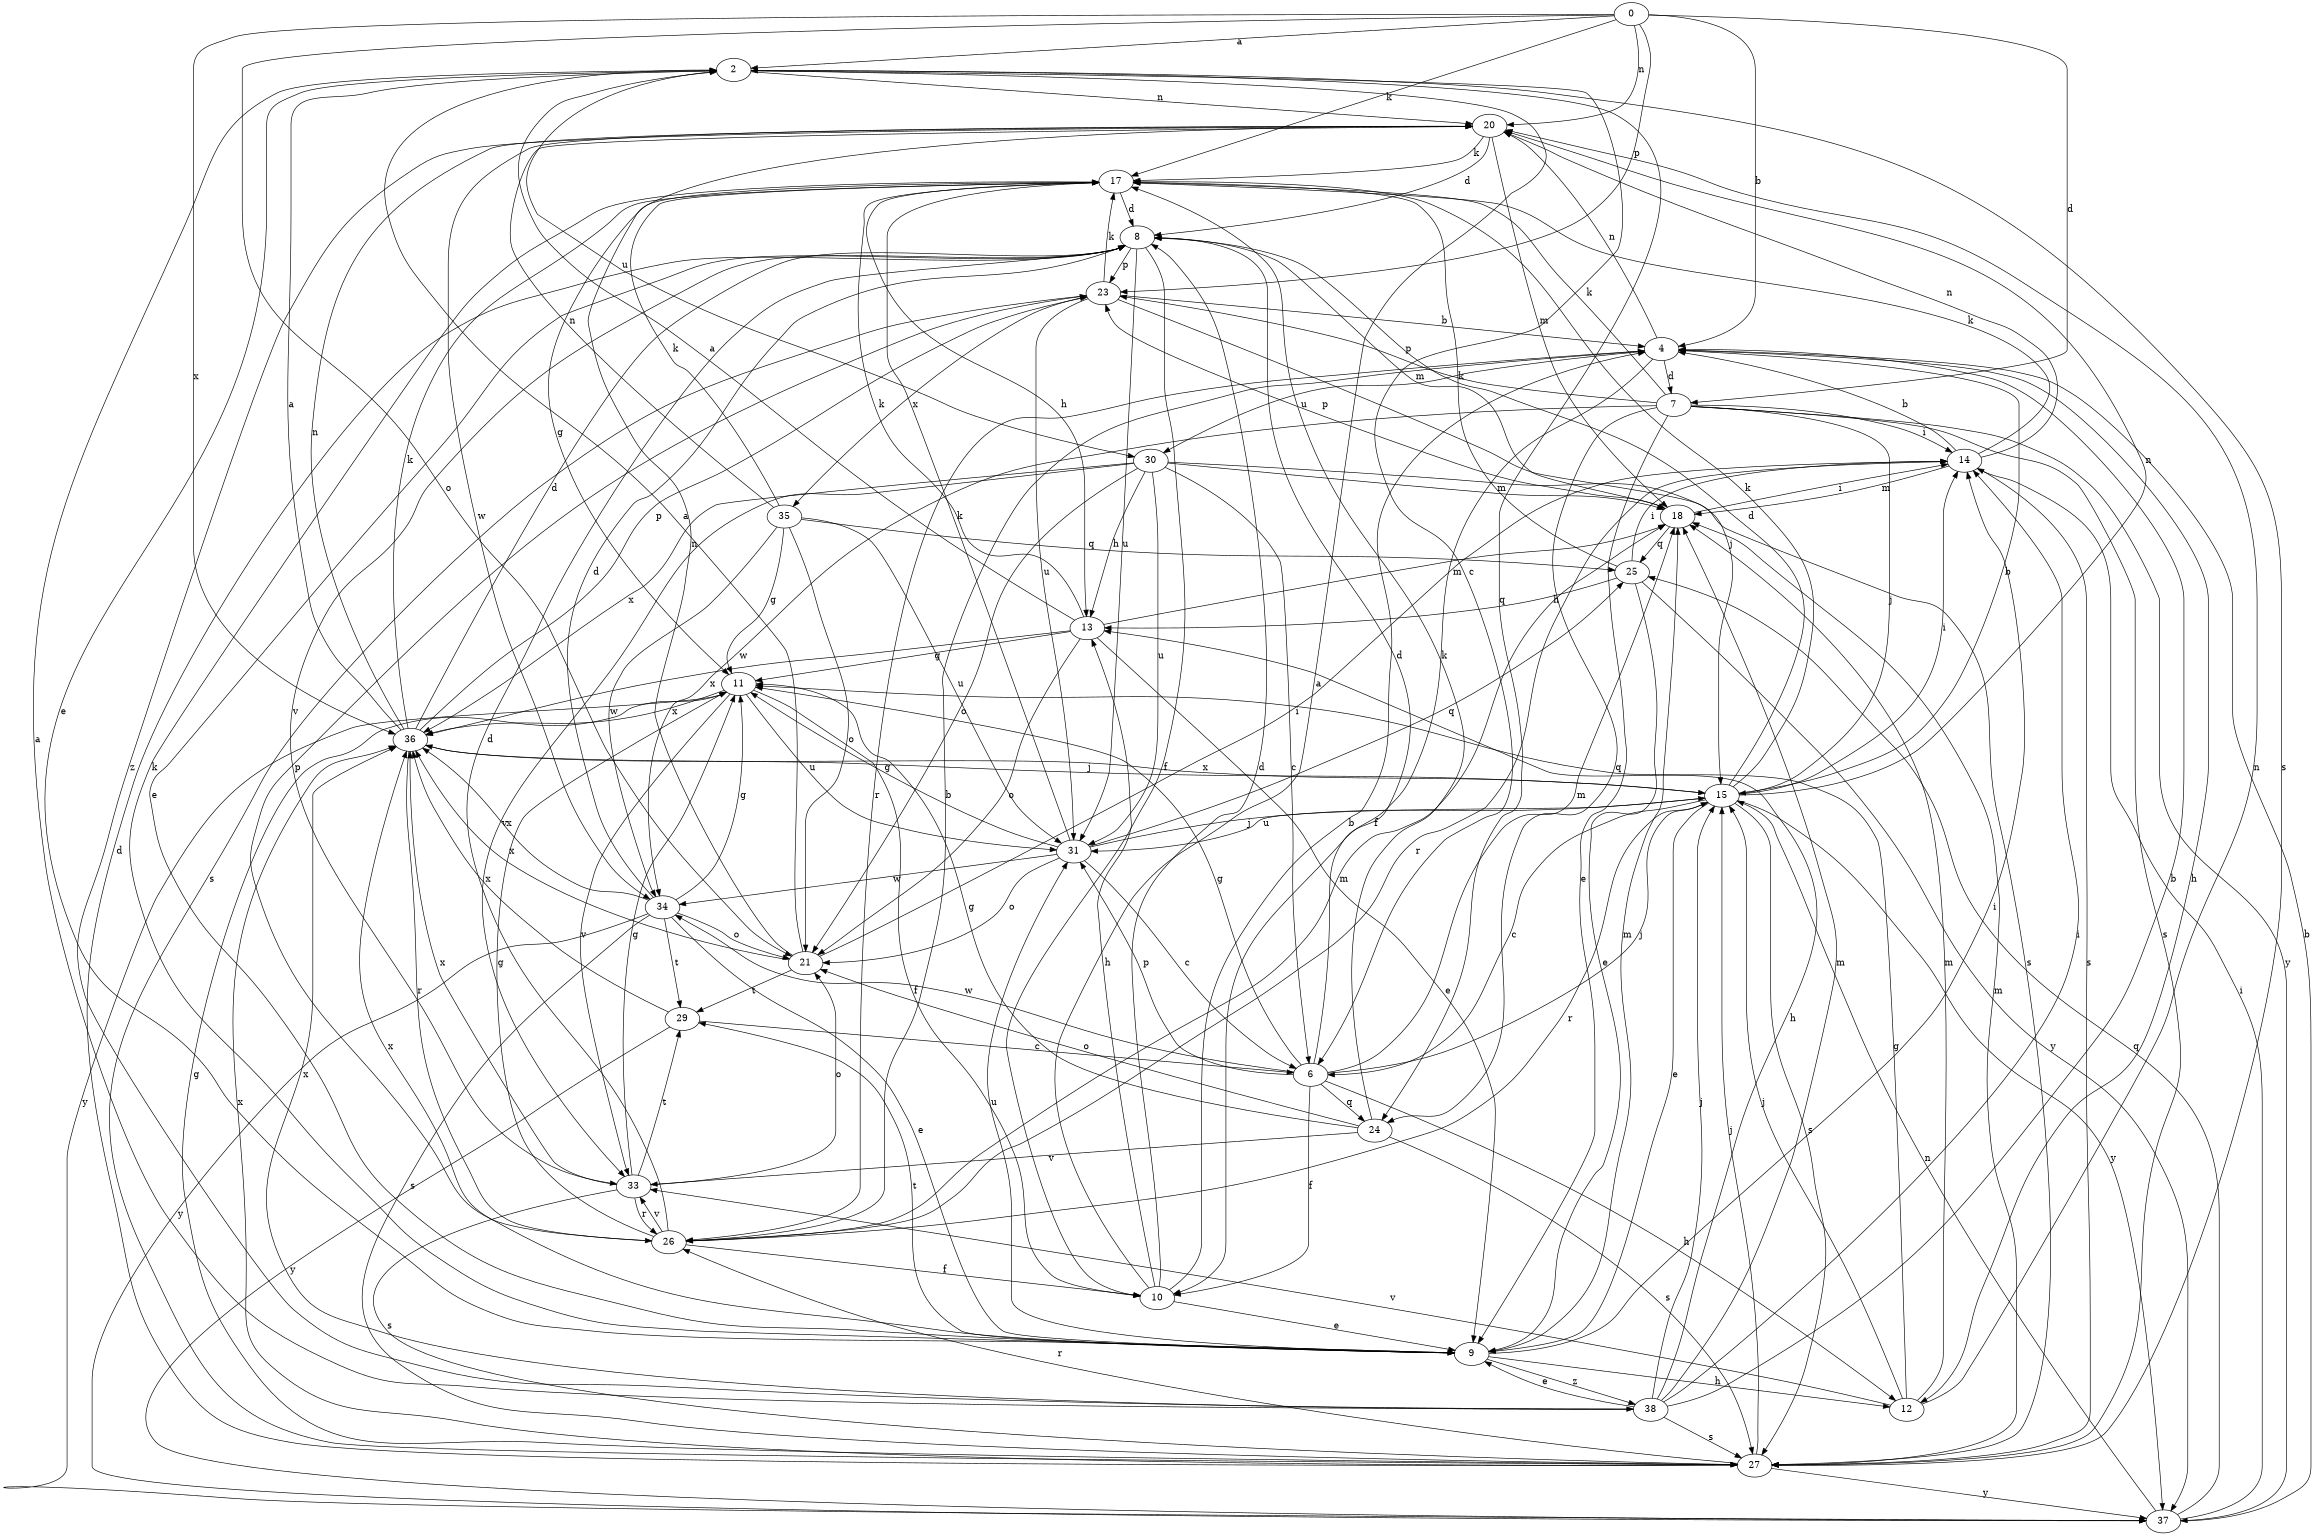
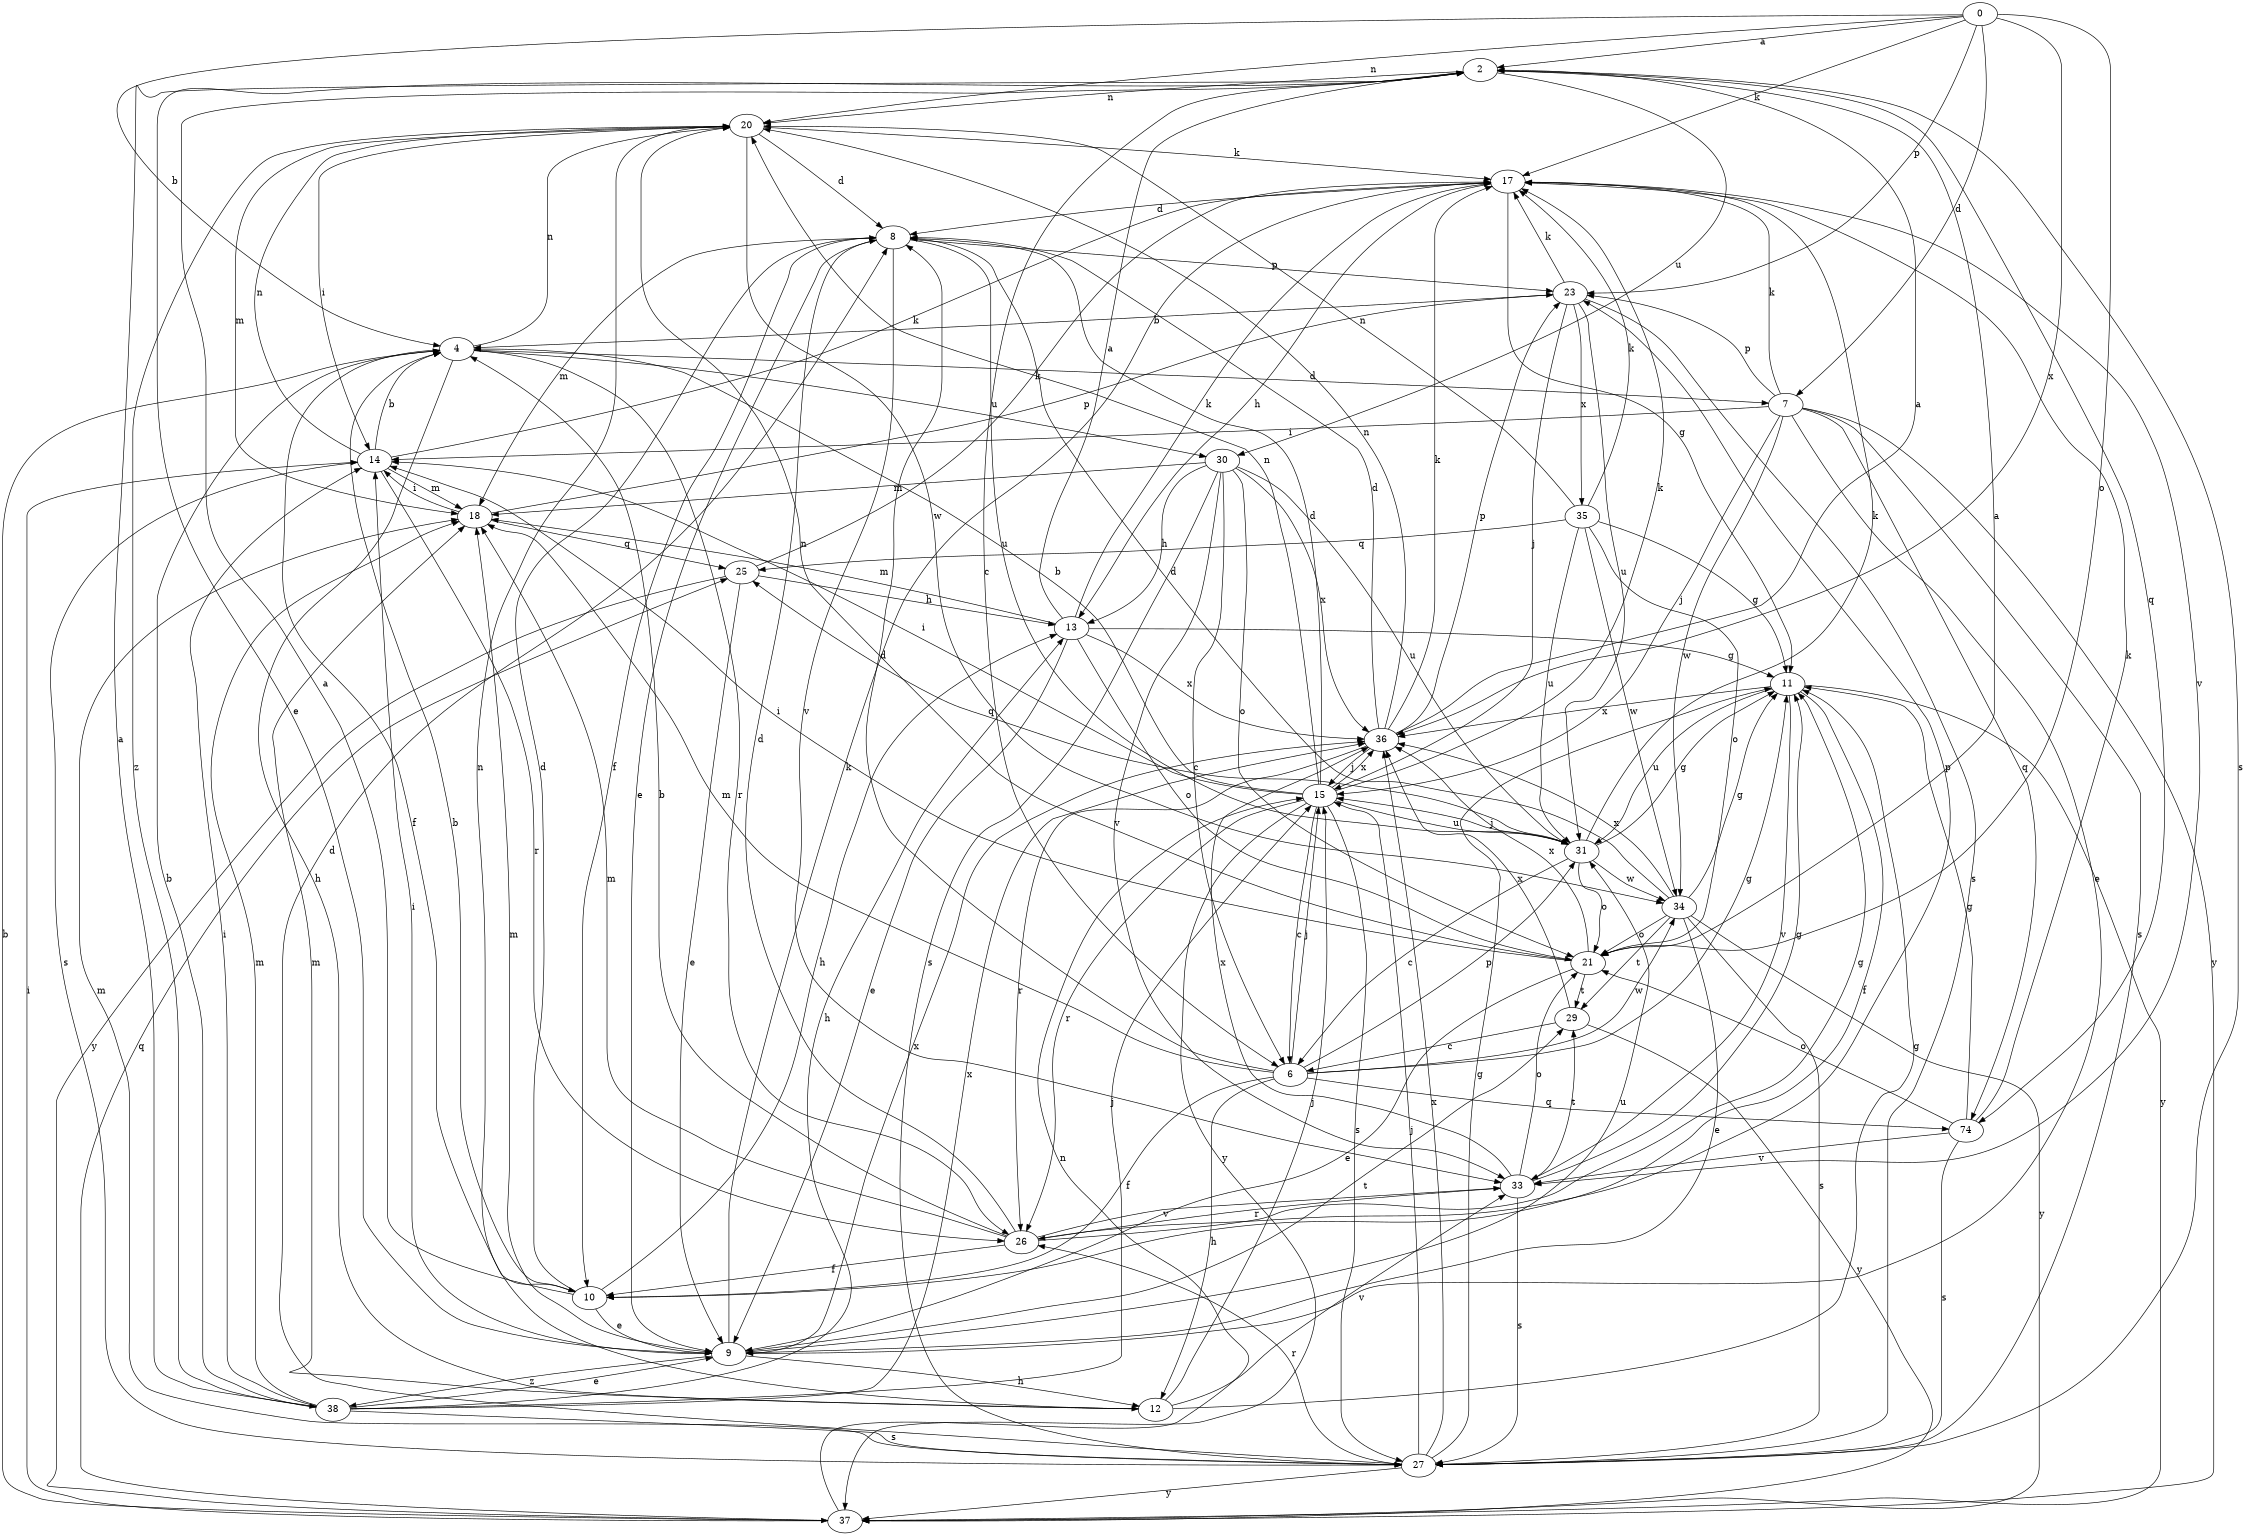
(1719, 479) -> (386, 153)
none -> (2198, 704)
(1662, 1112) -> (1192, 1203)
(1375, 1131) -> (1966, 1131)
